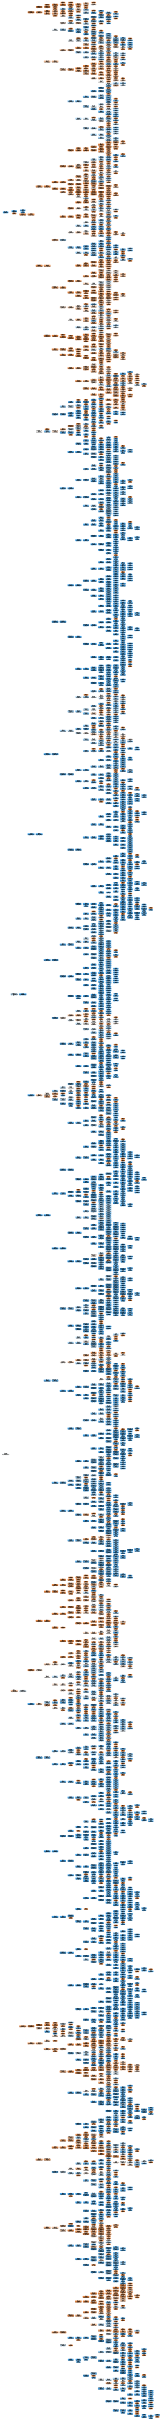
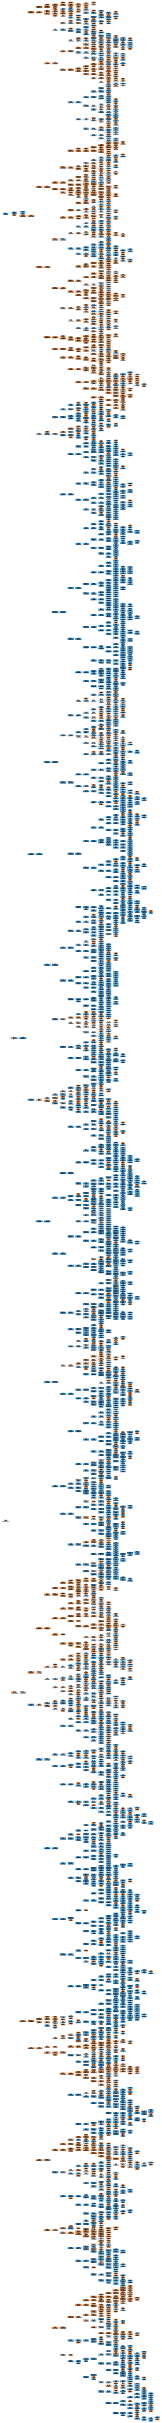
none -> (101, 49)
